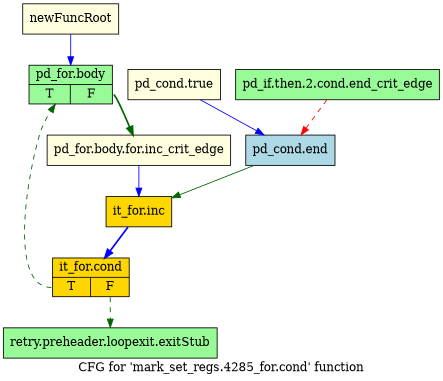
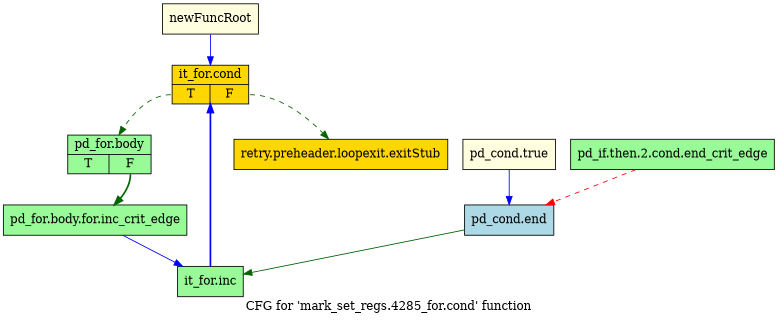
(71, 46) -> (210, 46)
(139, 150) -> (95, 220)
(139, 212) -> (210, 282)
(110, 343) -> (341, 154)
